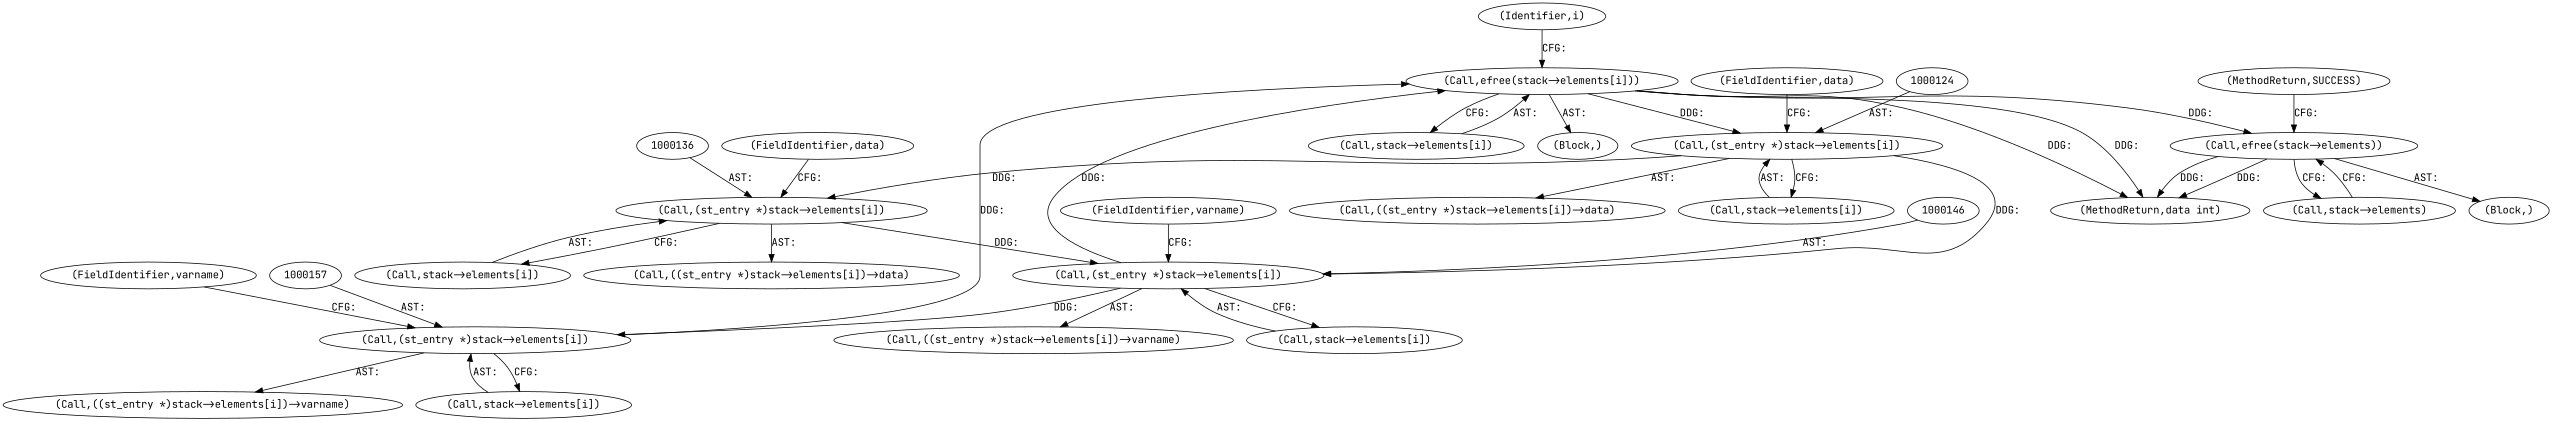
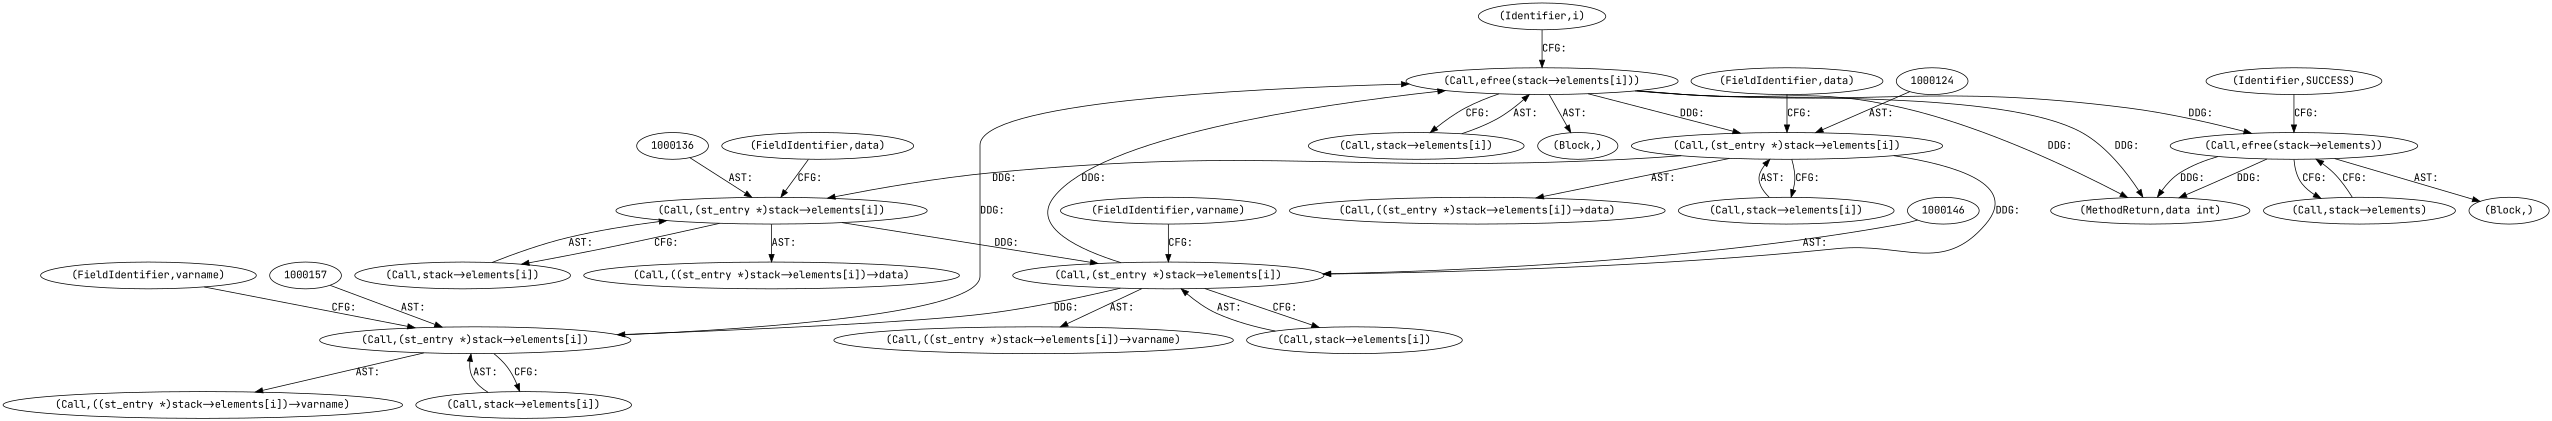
(2294, 81) -> (2294, 81)
